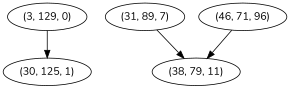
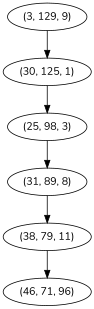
(47, 17) -> (47, 17)
(145, 17) -> (47, 182)
(222, 41) -> (47, 261)
none -> (47, 127)
